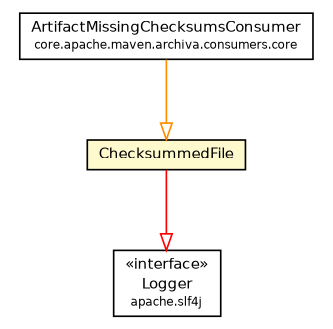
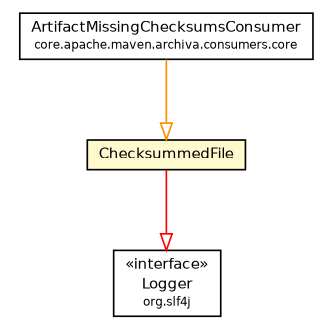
(167, 302) -> (167, 302)
